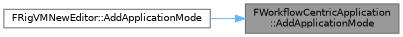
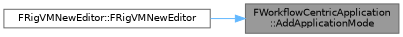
(107, 19) -> (107, 19)
